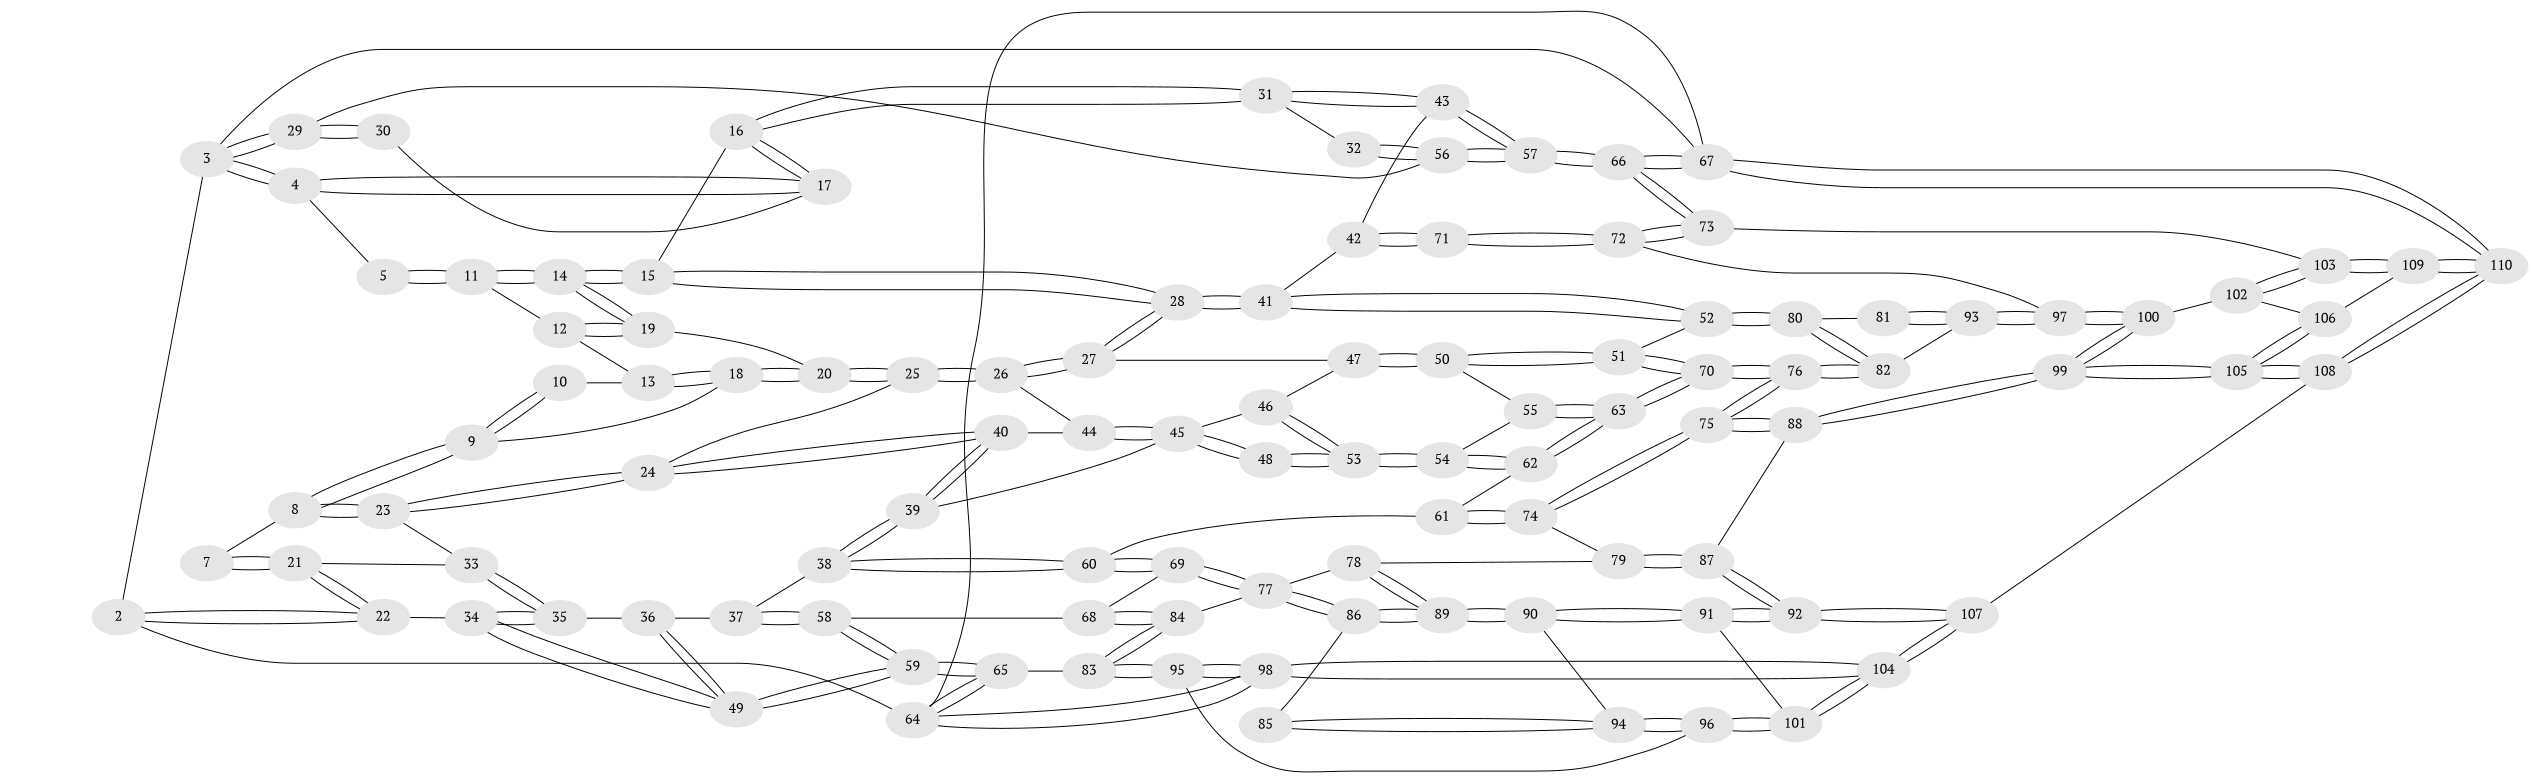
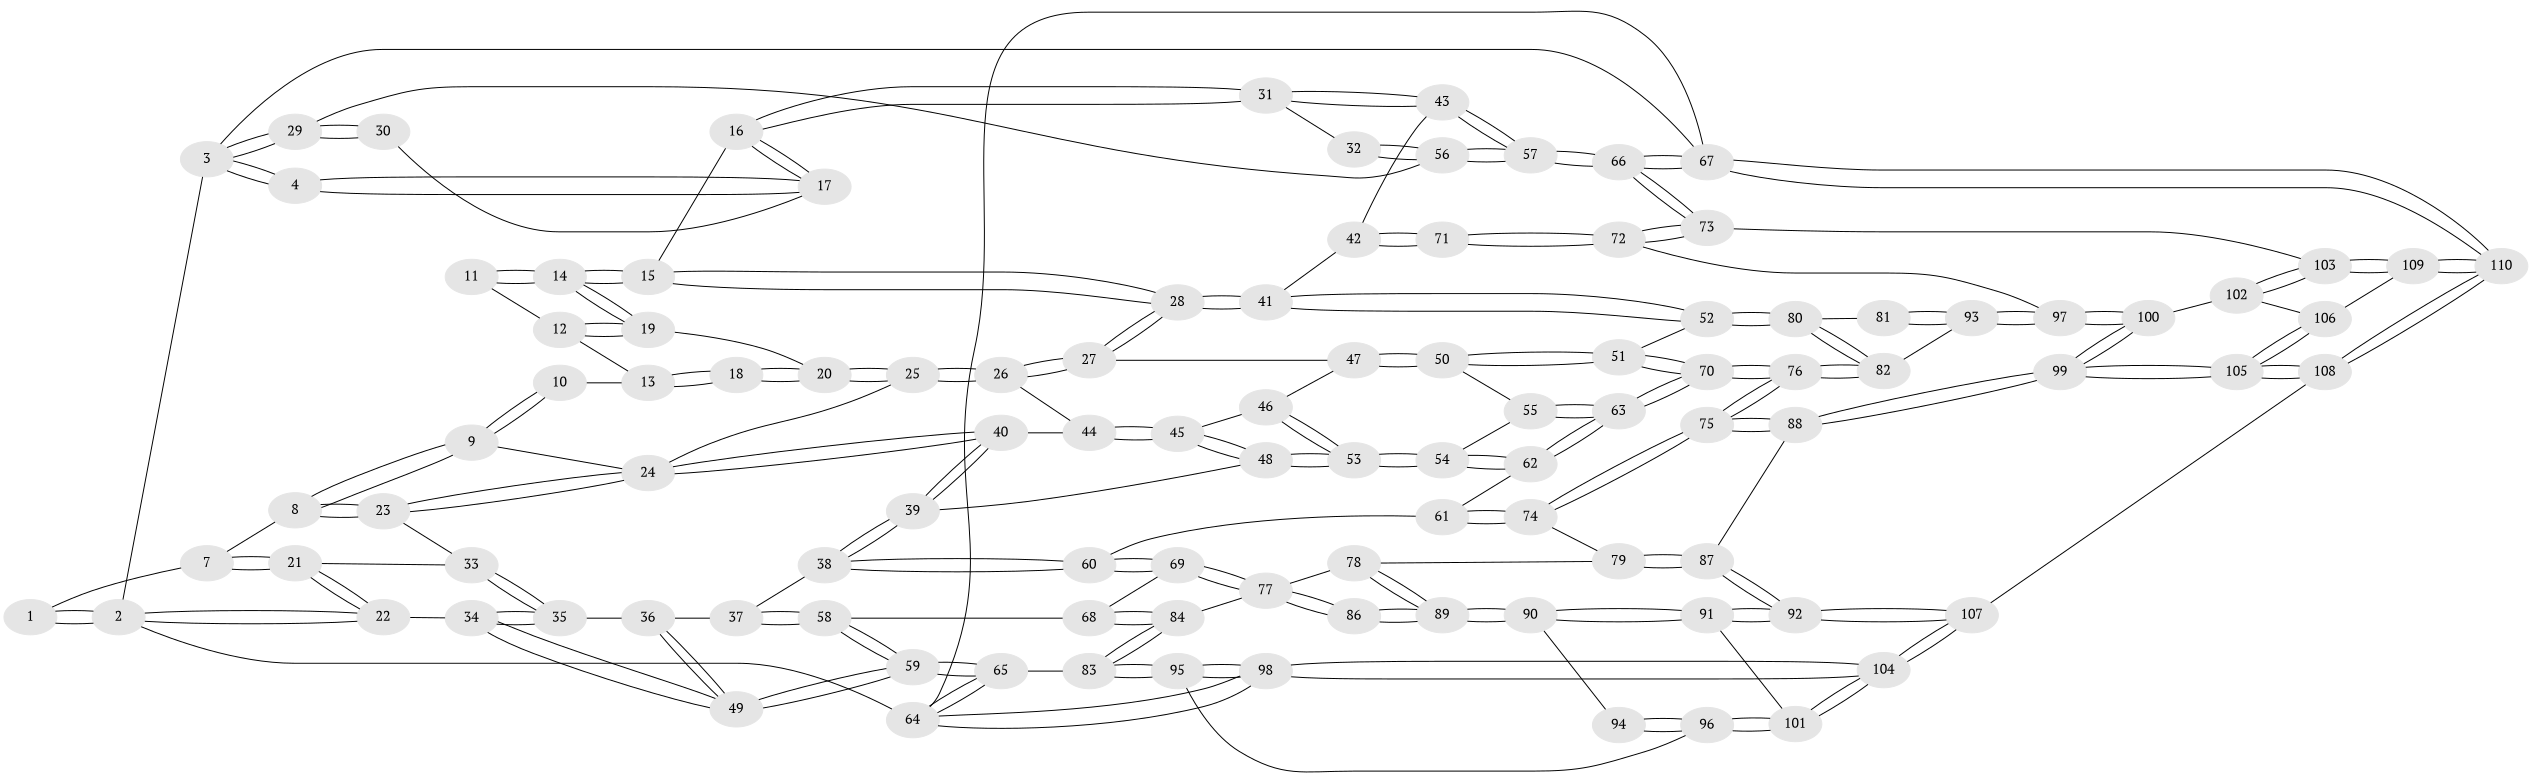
(383, 277) -> none
(611, 426) -> (560, 458)
(1048, 480) -> (1091, 492)
none -> (30, 617)
(1266, 725) -> none
